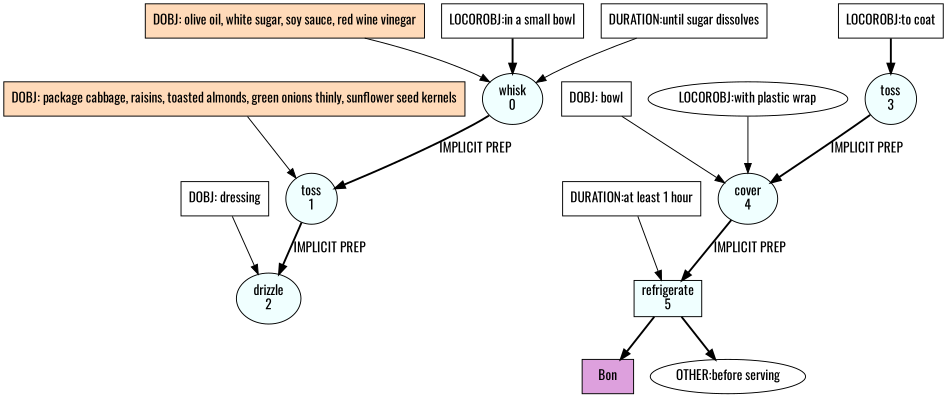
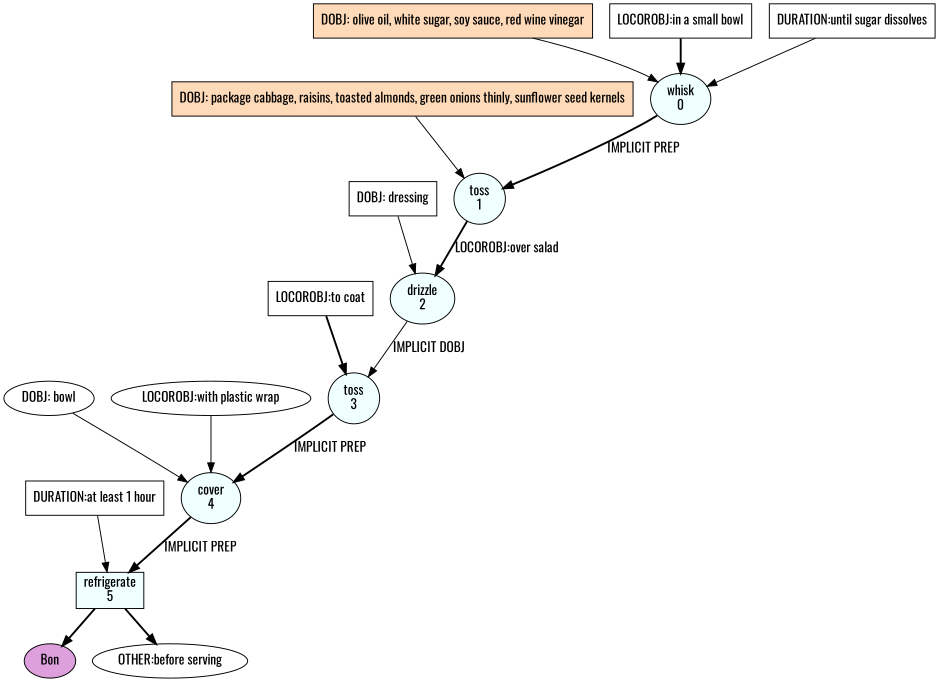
(596, 99) -> (49, 398)
(330, 249) -> (507, 249)
none -> (391, 345)
(608, 377) -> (50, 661)
